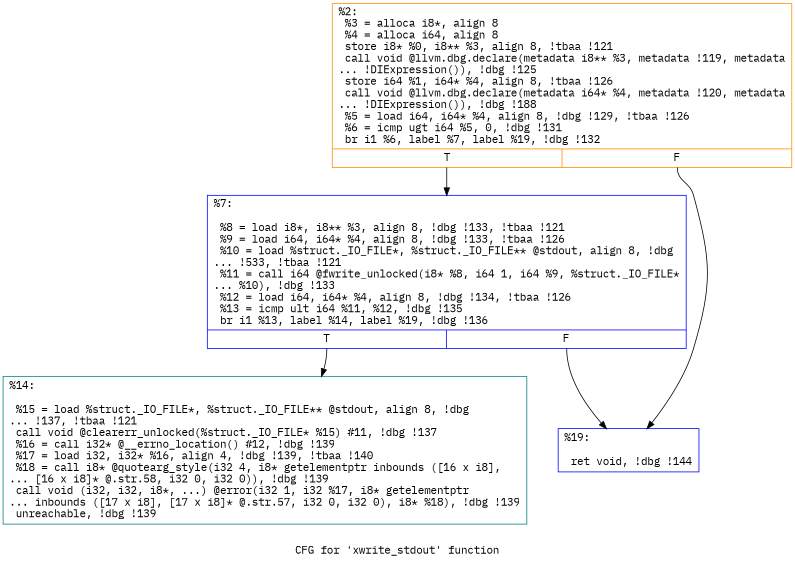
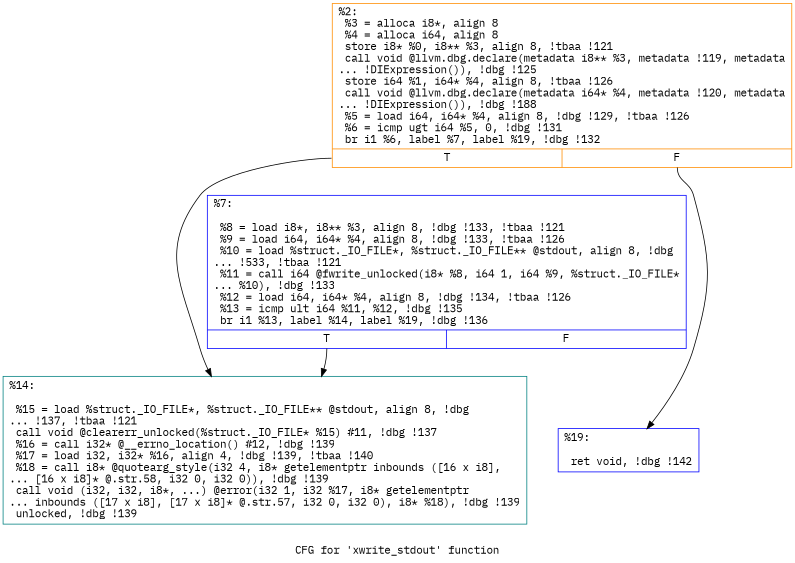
(447, 178) -> (188, 214)
(577, 389) -> none
(629, 462) -> (629, 462)
(83, 514) -> (73, 514)
